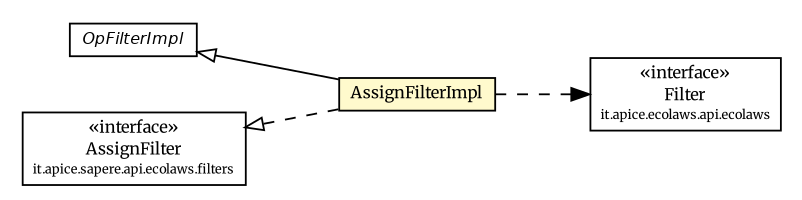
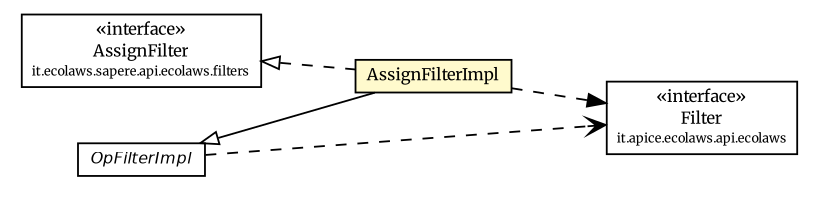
none -> (396, 141)
(134, 170) -> (141, 72)
